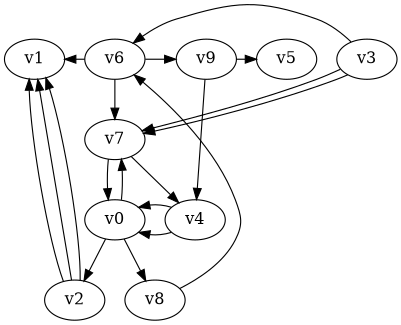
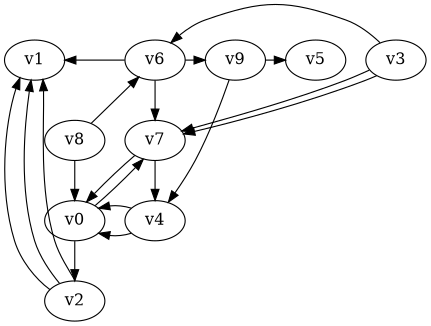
(132, 255) -> (75, 175)
